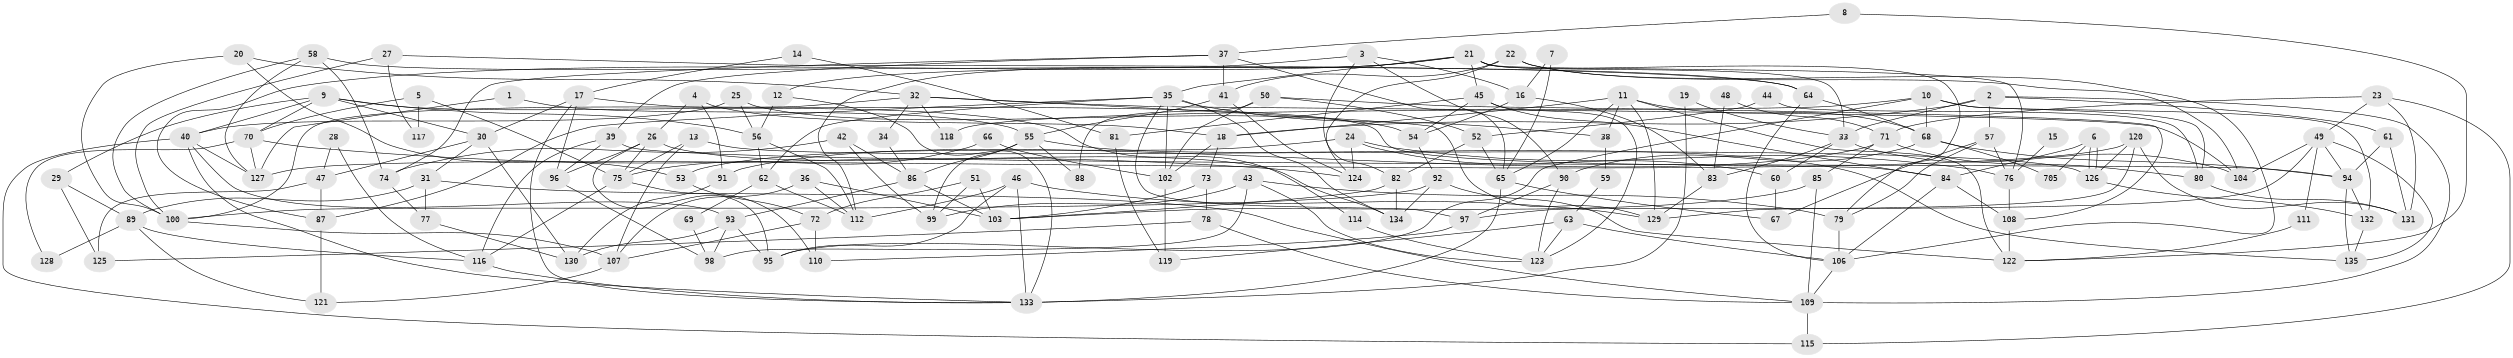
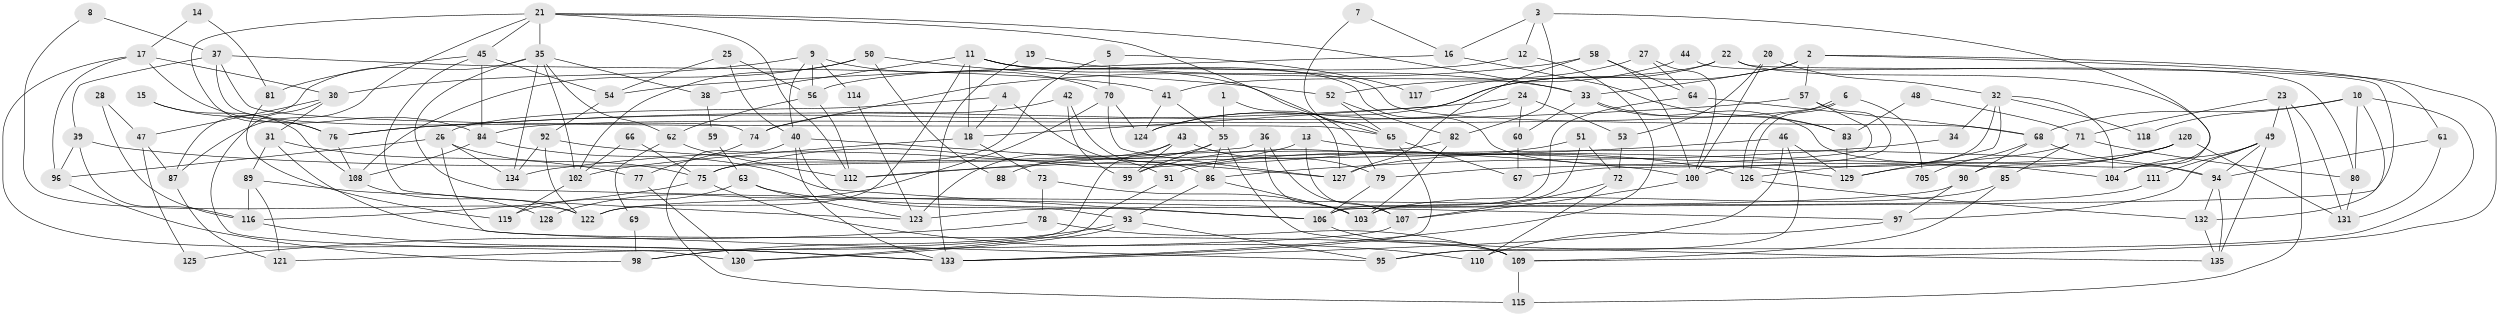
none -> (292, 128)
(56, 179) -> none
